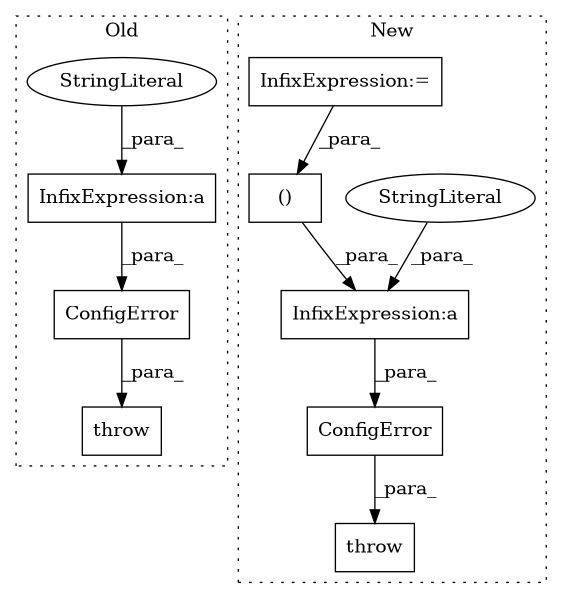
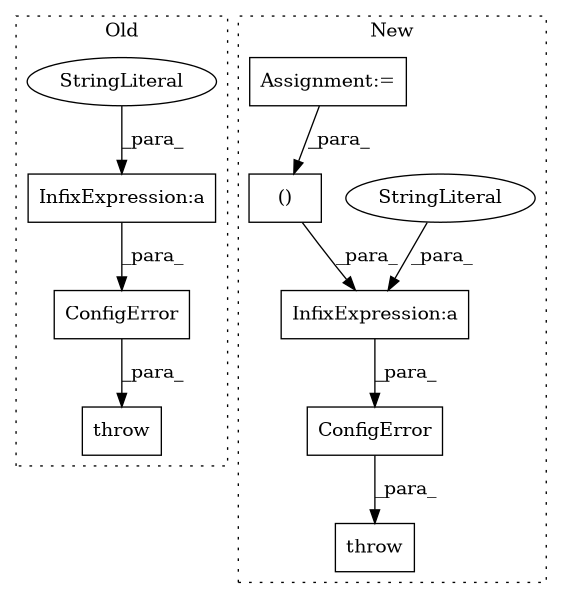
(345, 82) -> (328, 82)
